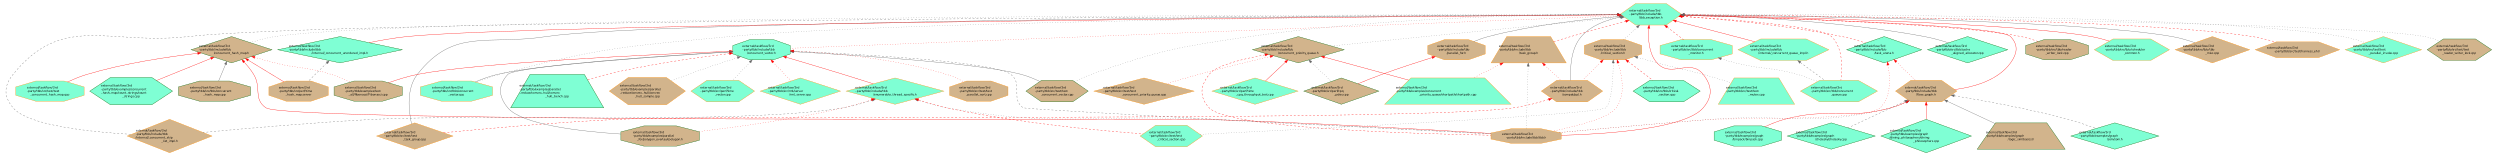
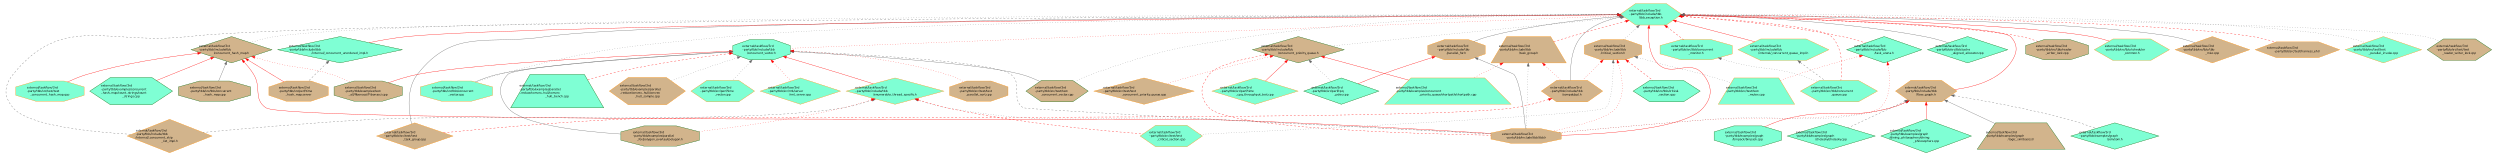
(1906, 71) -> (1820, 67)
none -> (1517, 82)
(1341, 91) -> (1341, 91)
